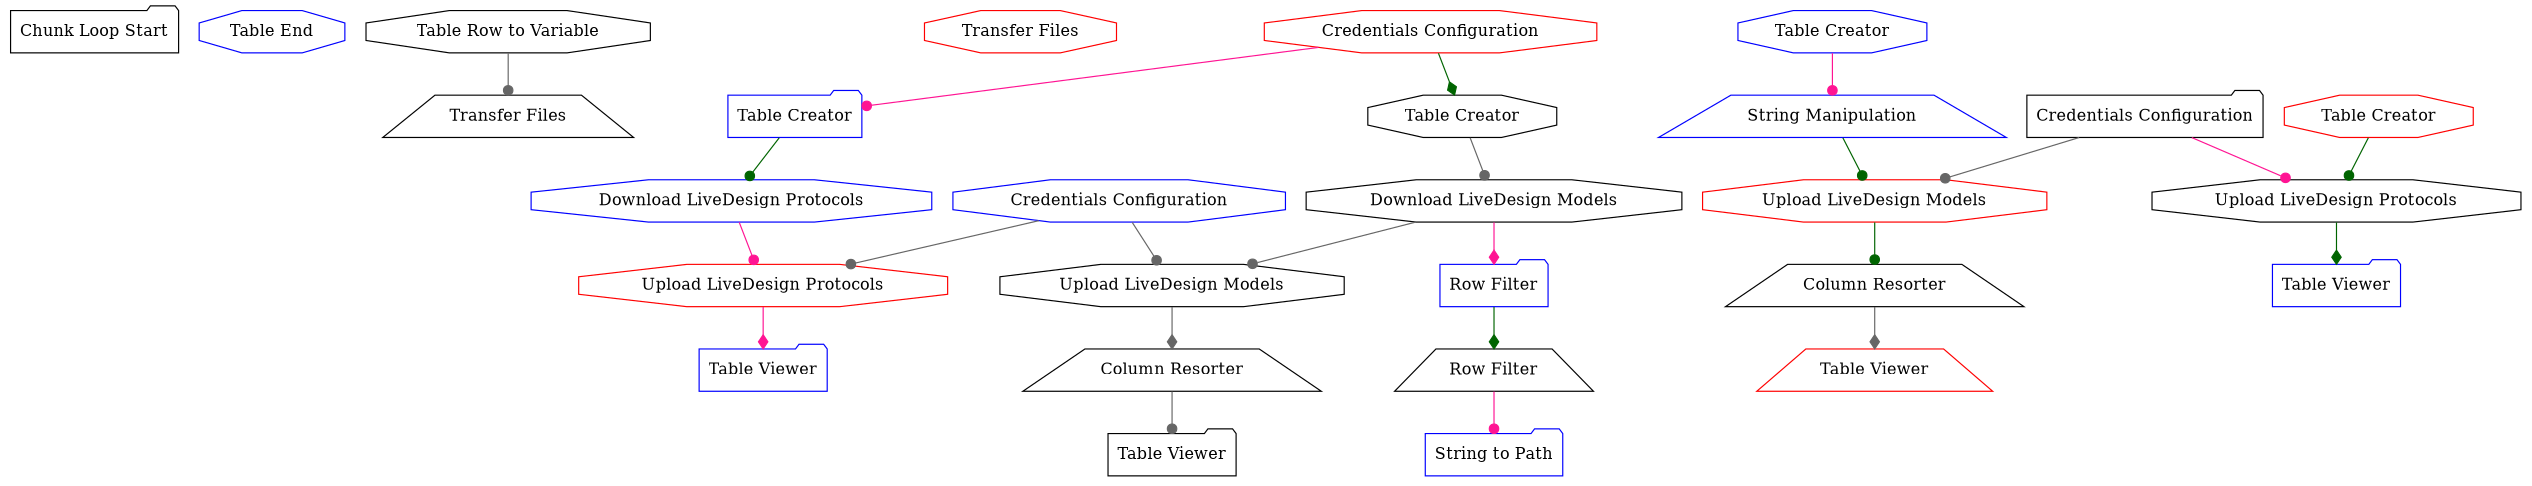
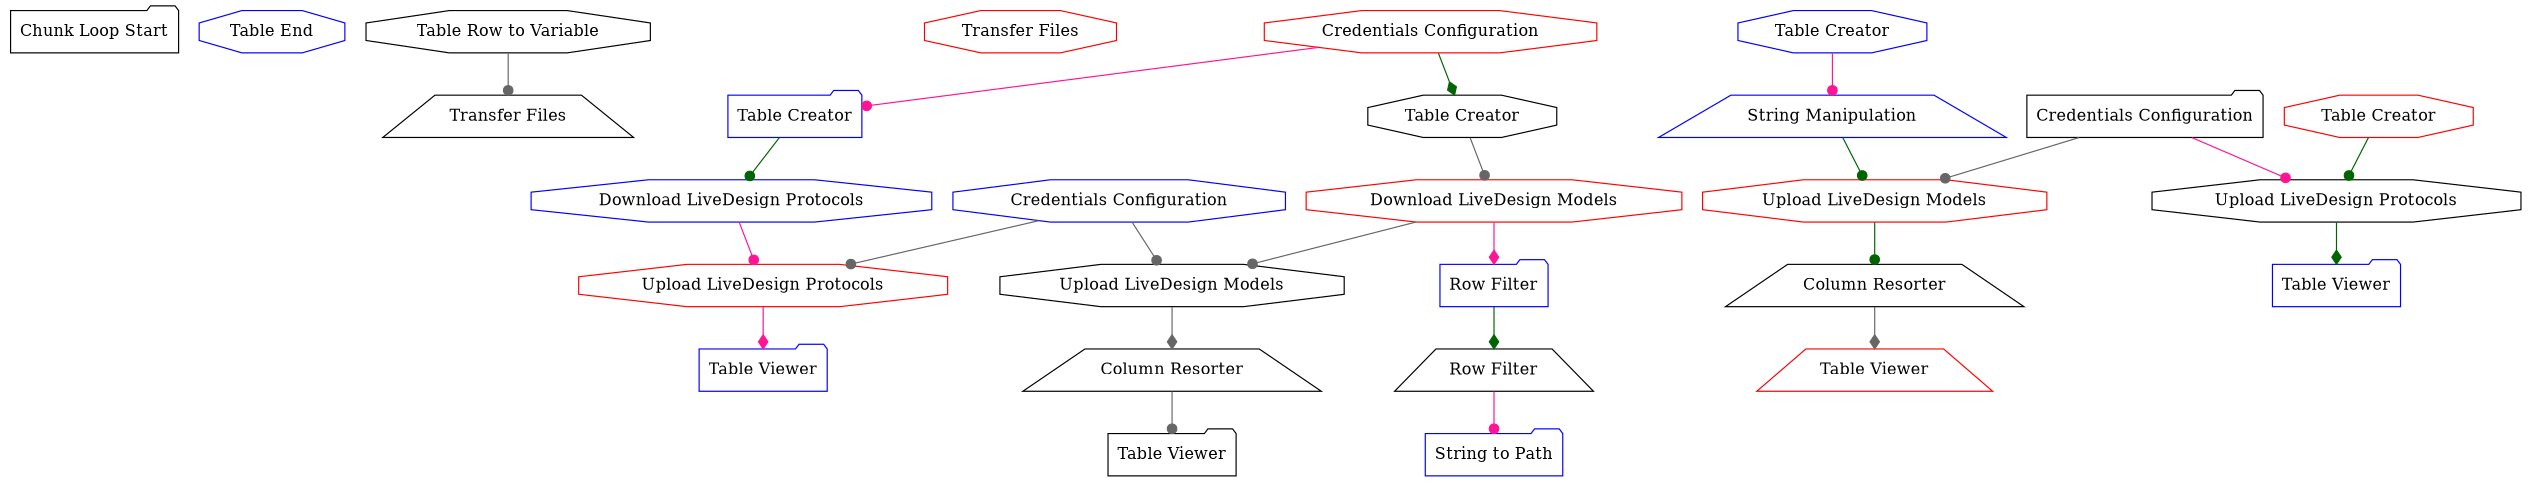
(1494, 201) -> (1494, 201)
